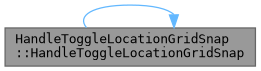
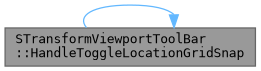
(130, 47) -> (130, 47)
